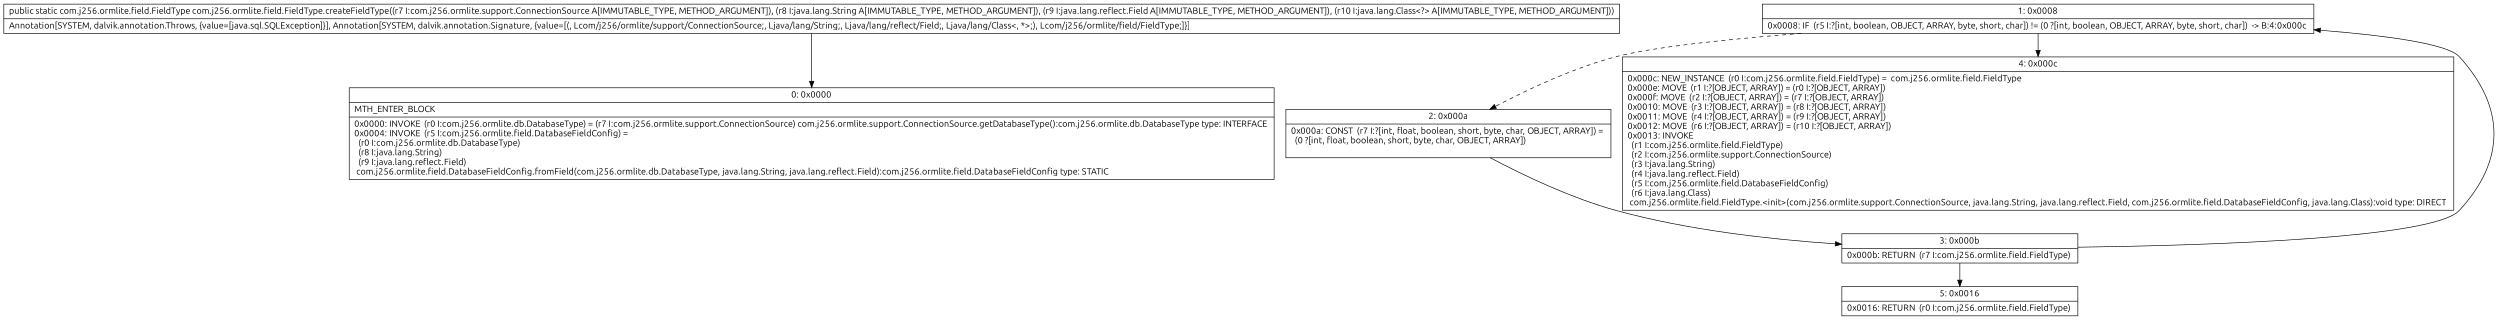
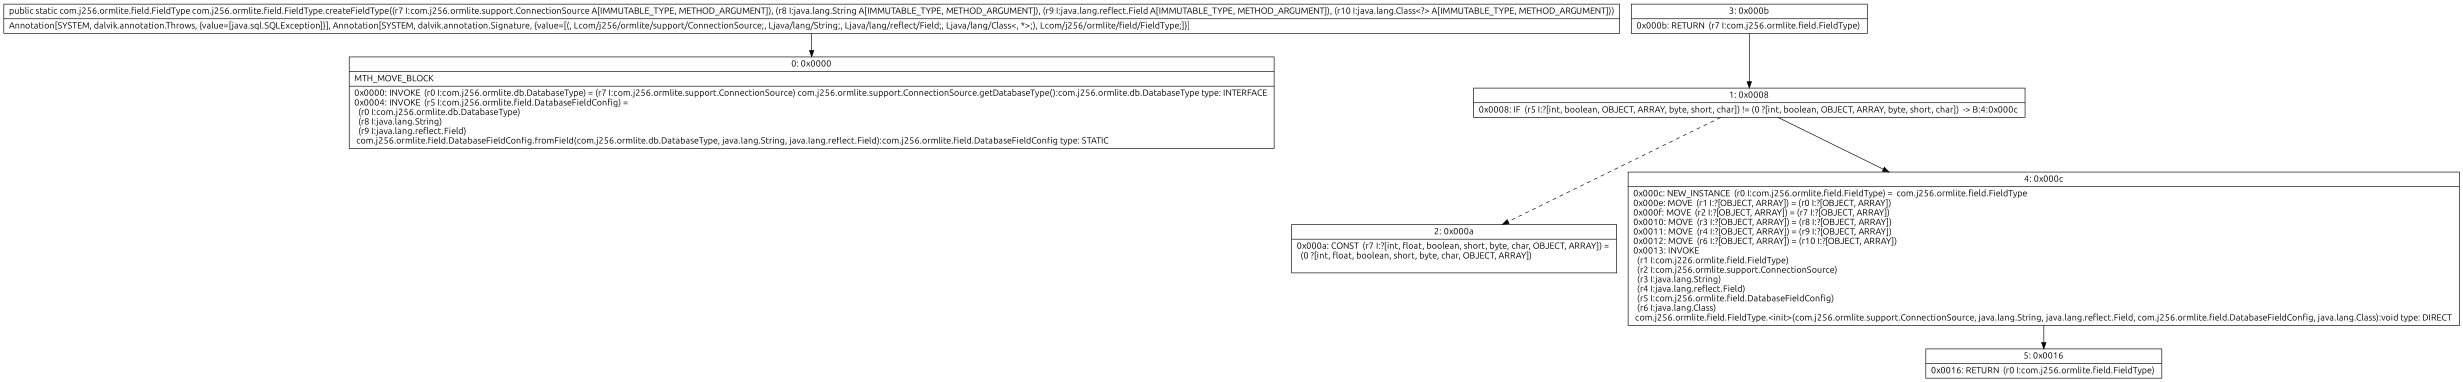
(395, 109) -> (394, 79)
(1705, 145) -> (1711, 260)
(1658, 220) -> none
(1960, 272) -> (2044, 334)
